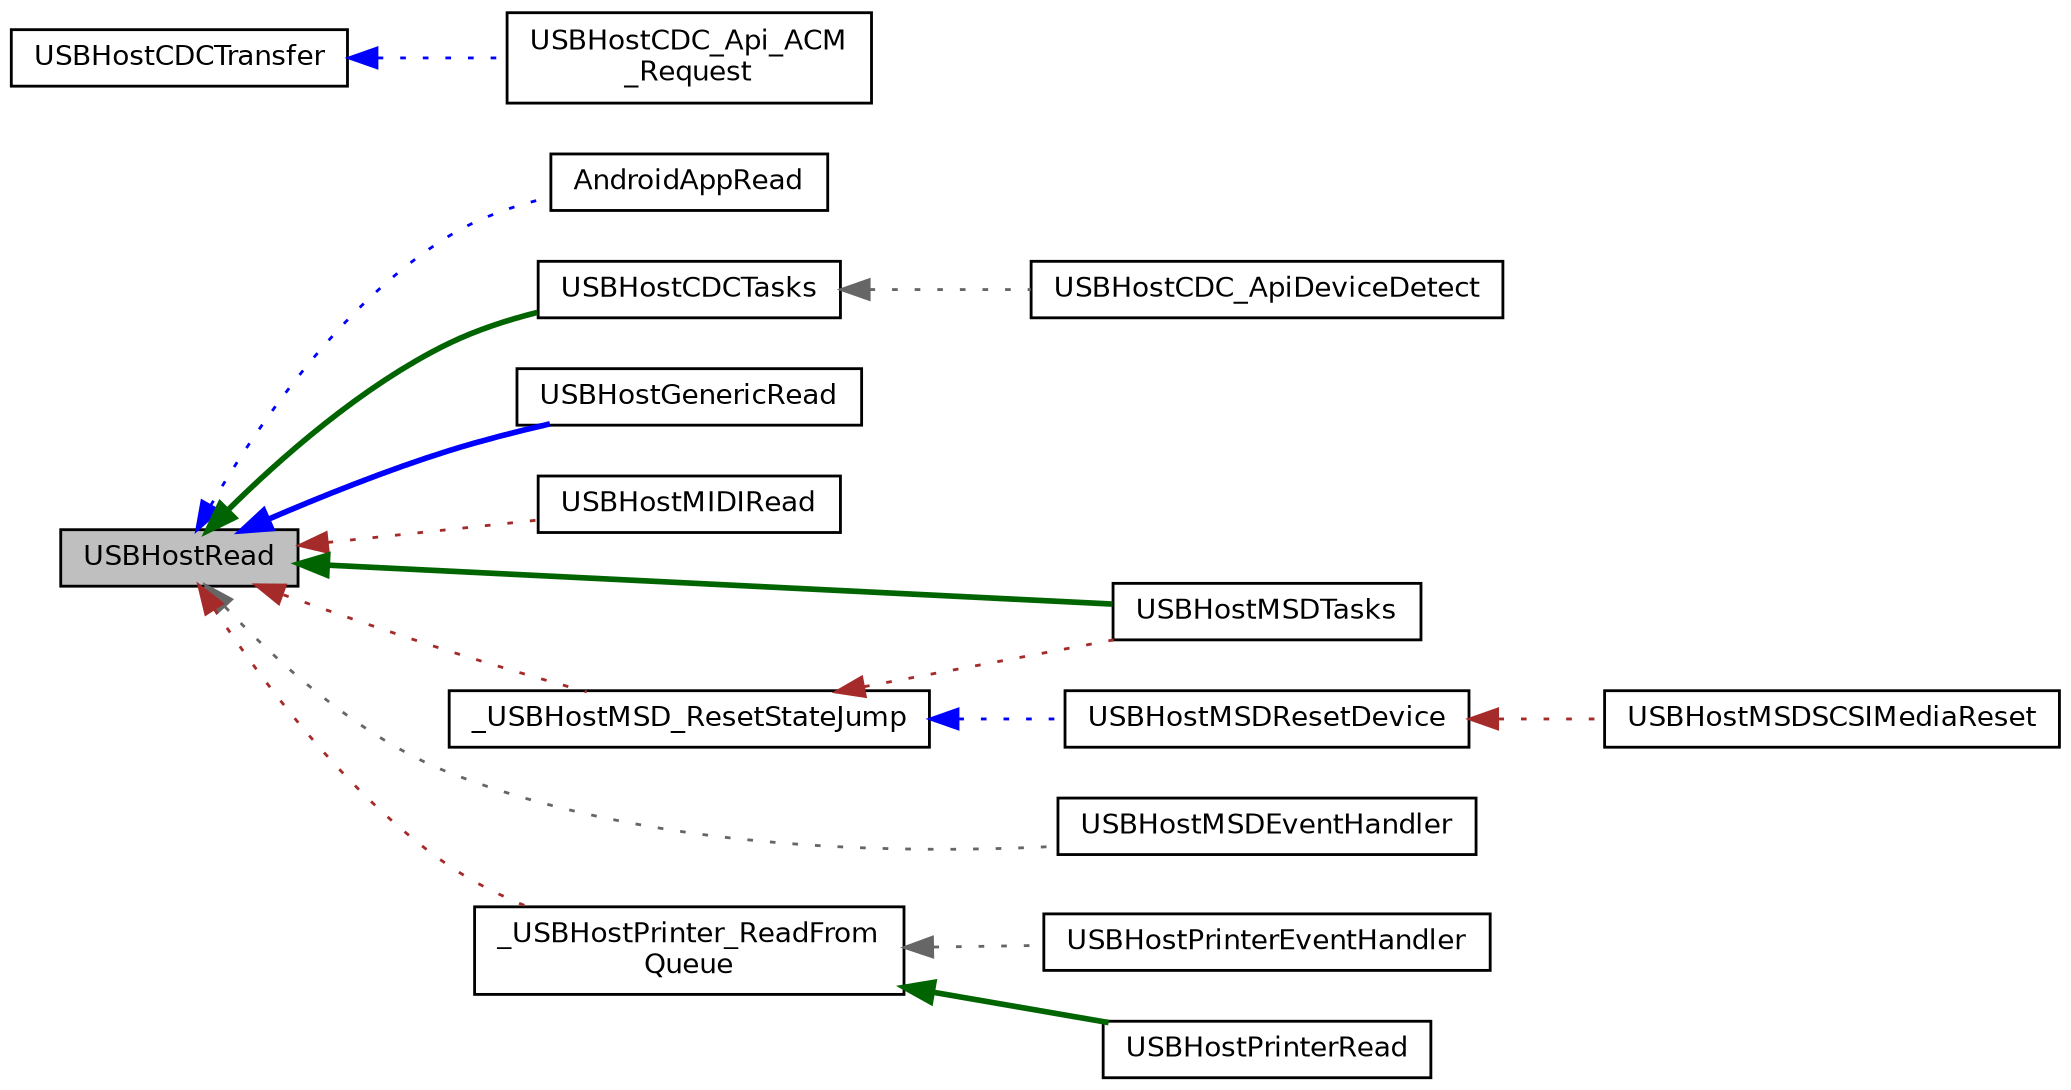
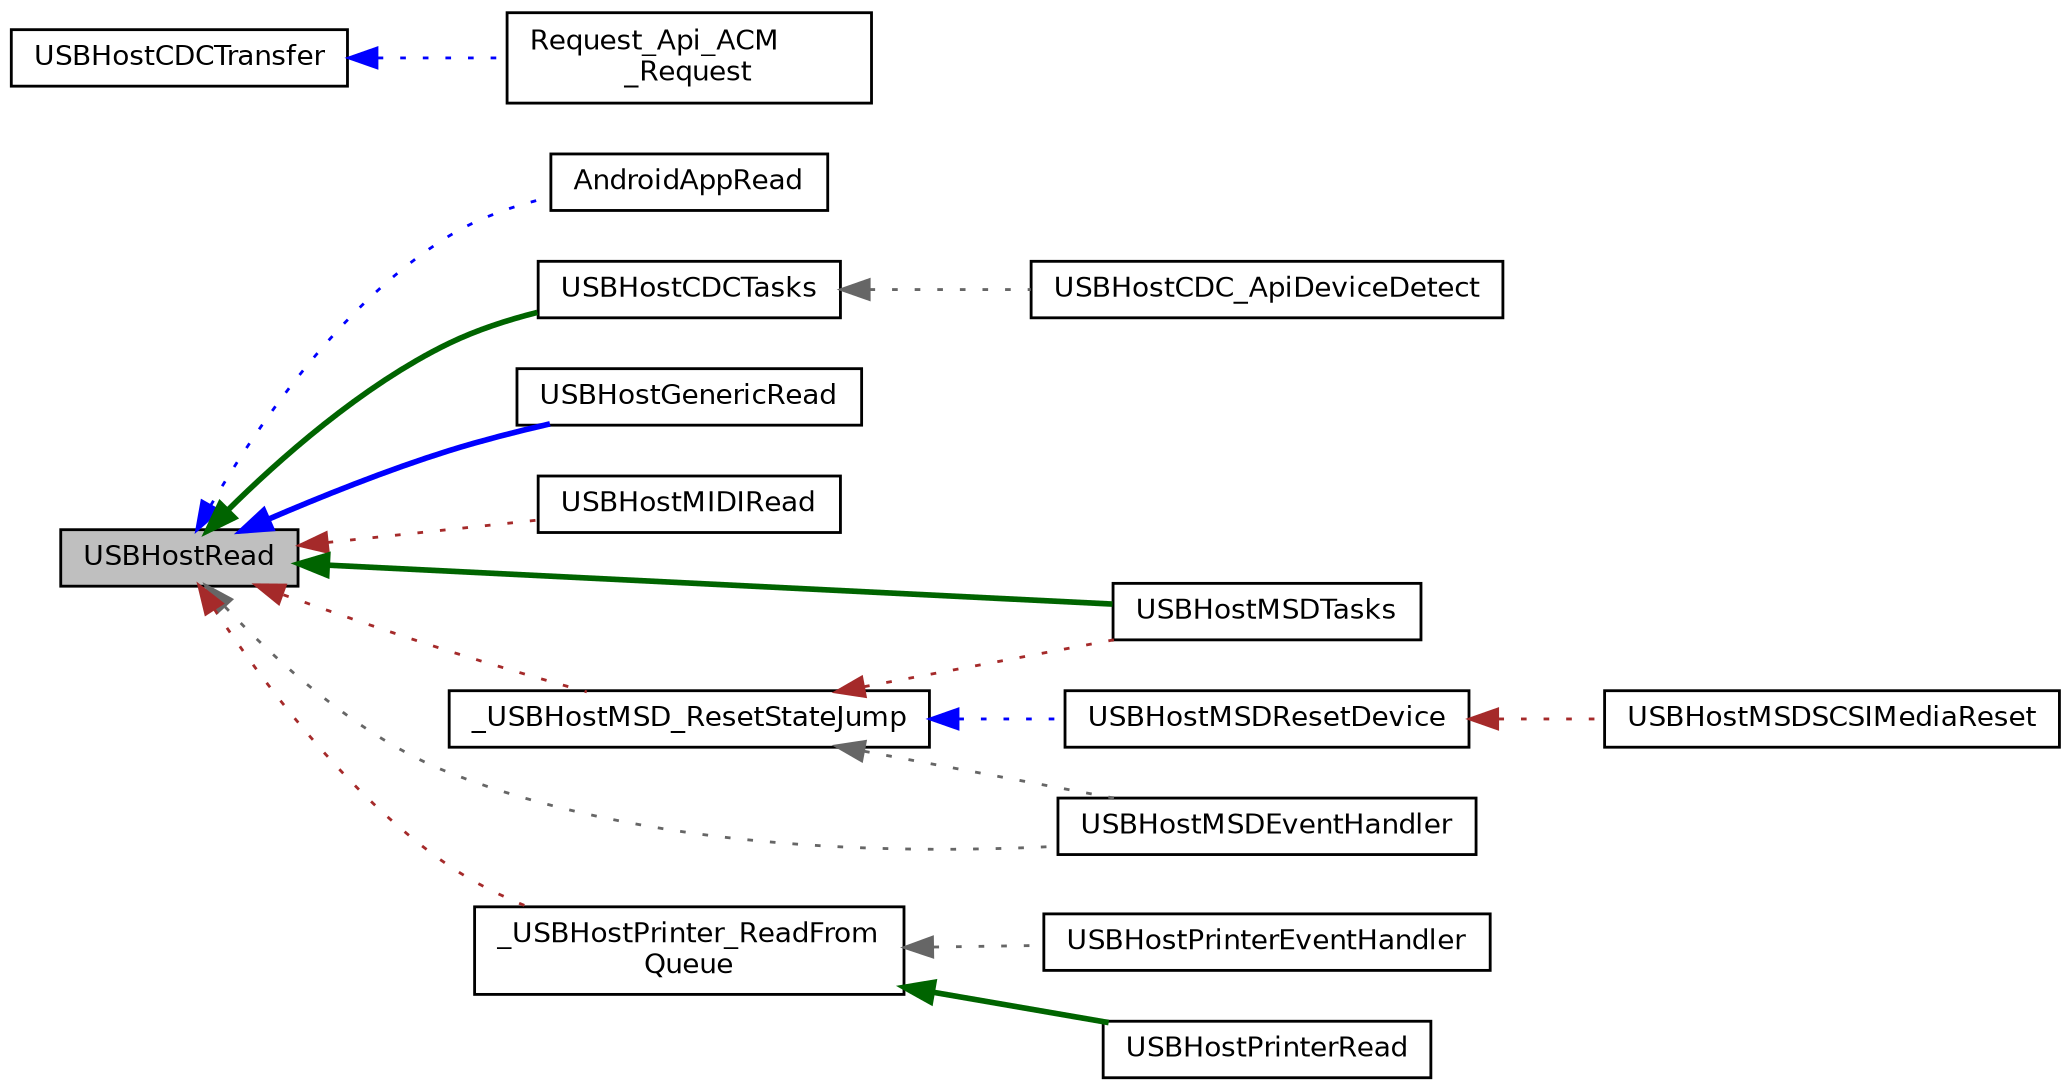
(689, 58) -> (689, 58)
none -> (992, 775)
